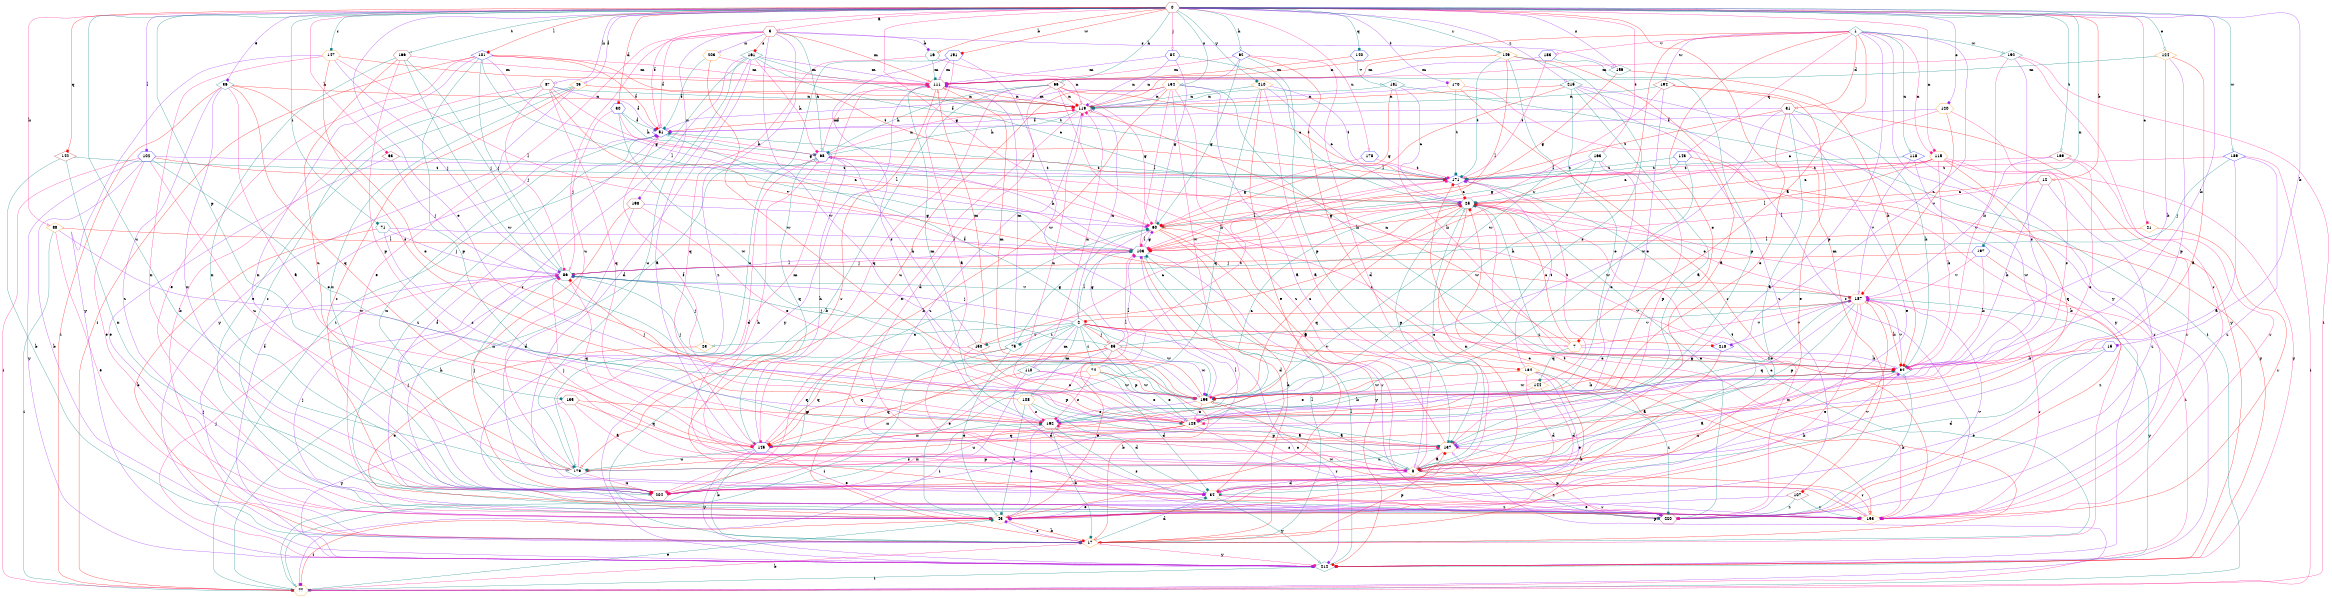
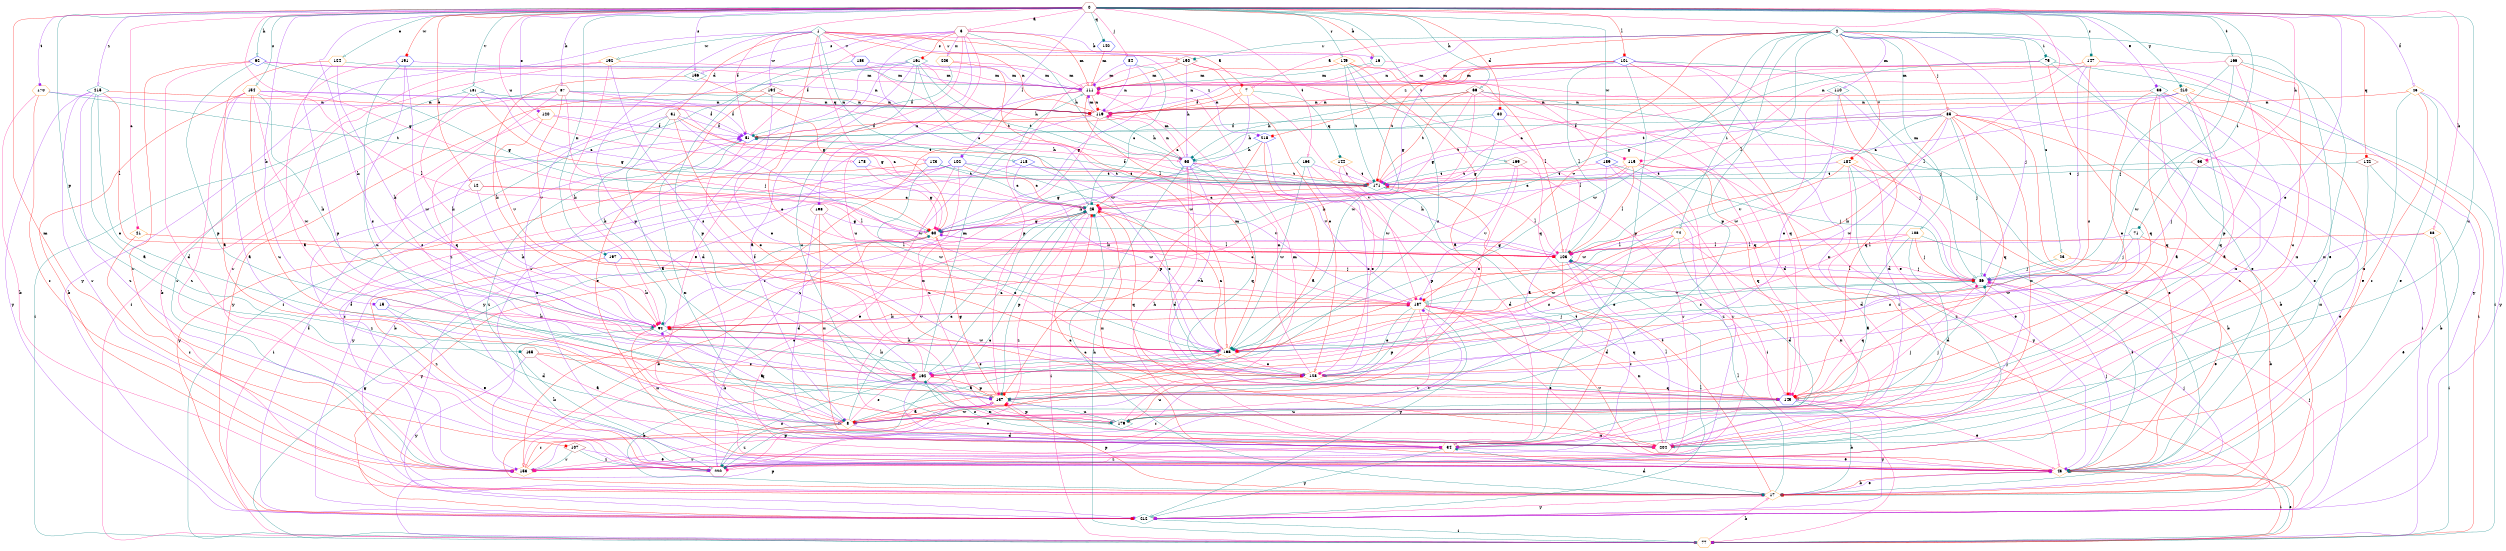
(2011, 55) -> (610, 61)
(2166, 55) -> (337, 61)
(1365, 79) -> (756, 10)
(1376, 102) -> (870, 102)
(1760, 169) -> (1446, 171)
(1456, 180) -> (1377, 186)
(1307, 213) -> (1225, 156)
none -> (1145, 285)
(1469, 311) -> (1619, 120)
(1692, 359) -> (1848, 221)
